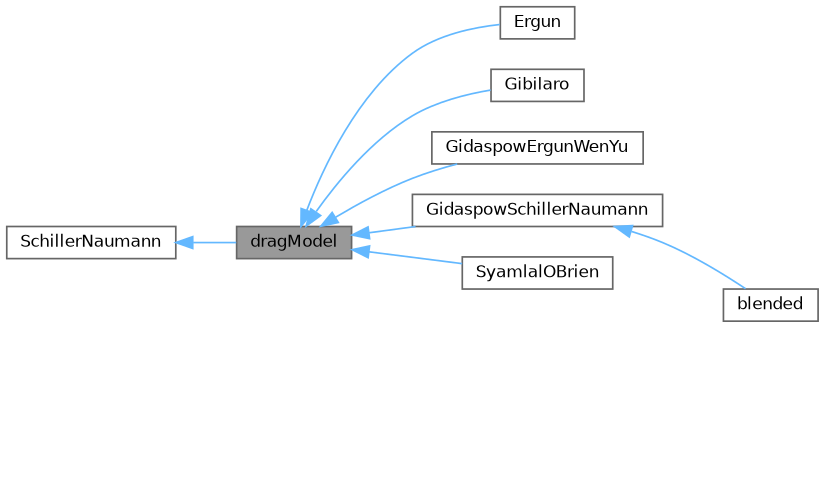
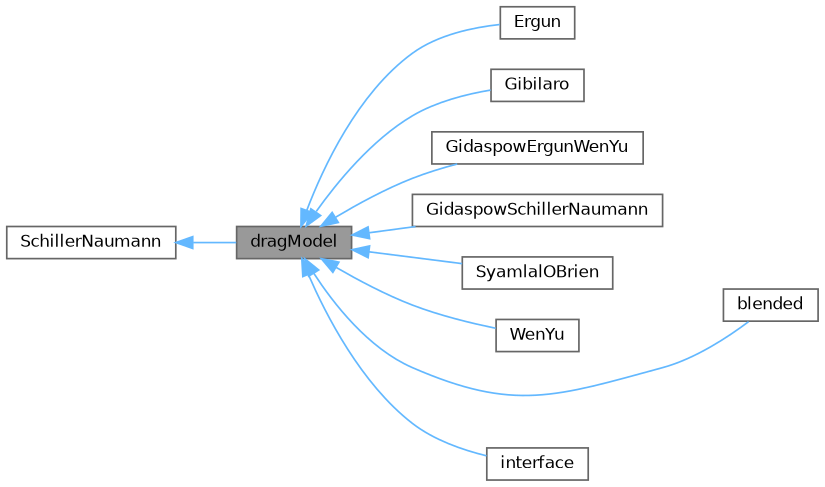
(691, 256) -> (517, 395)
none -> (538, 336)
none -> (538, 464)
